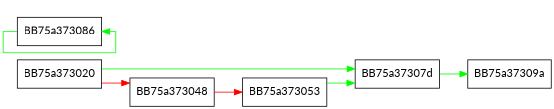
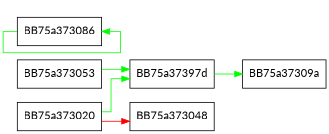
(397, 74) -> (172, 74)
(224, 92) -> none
